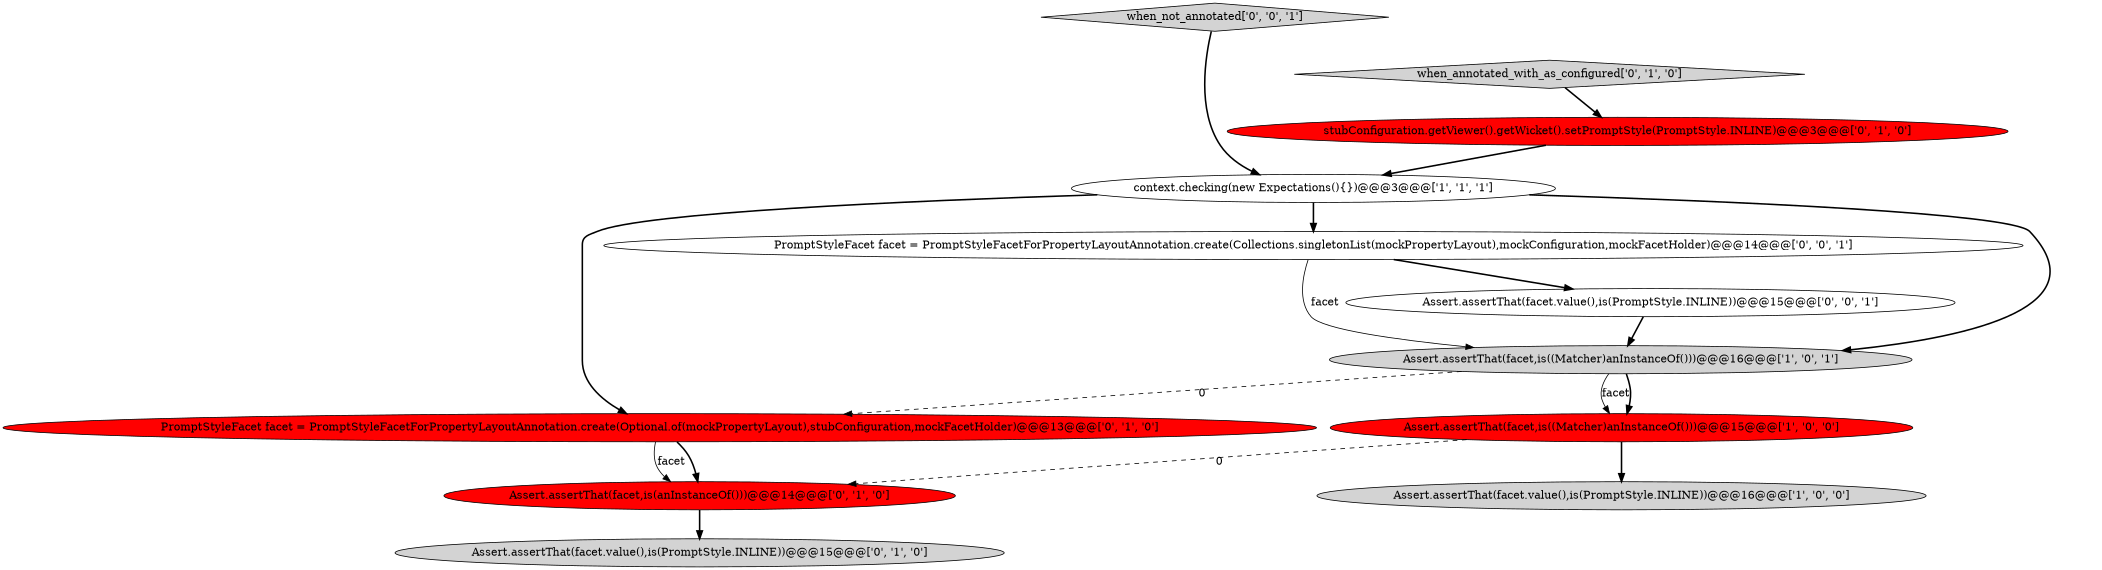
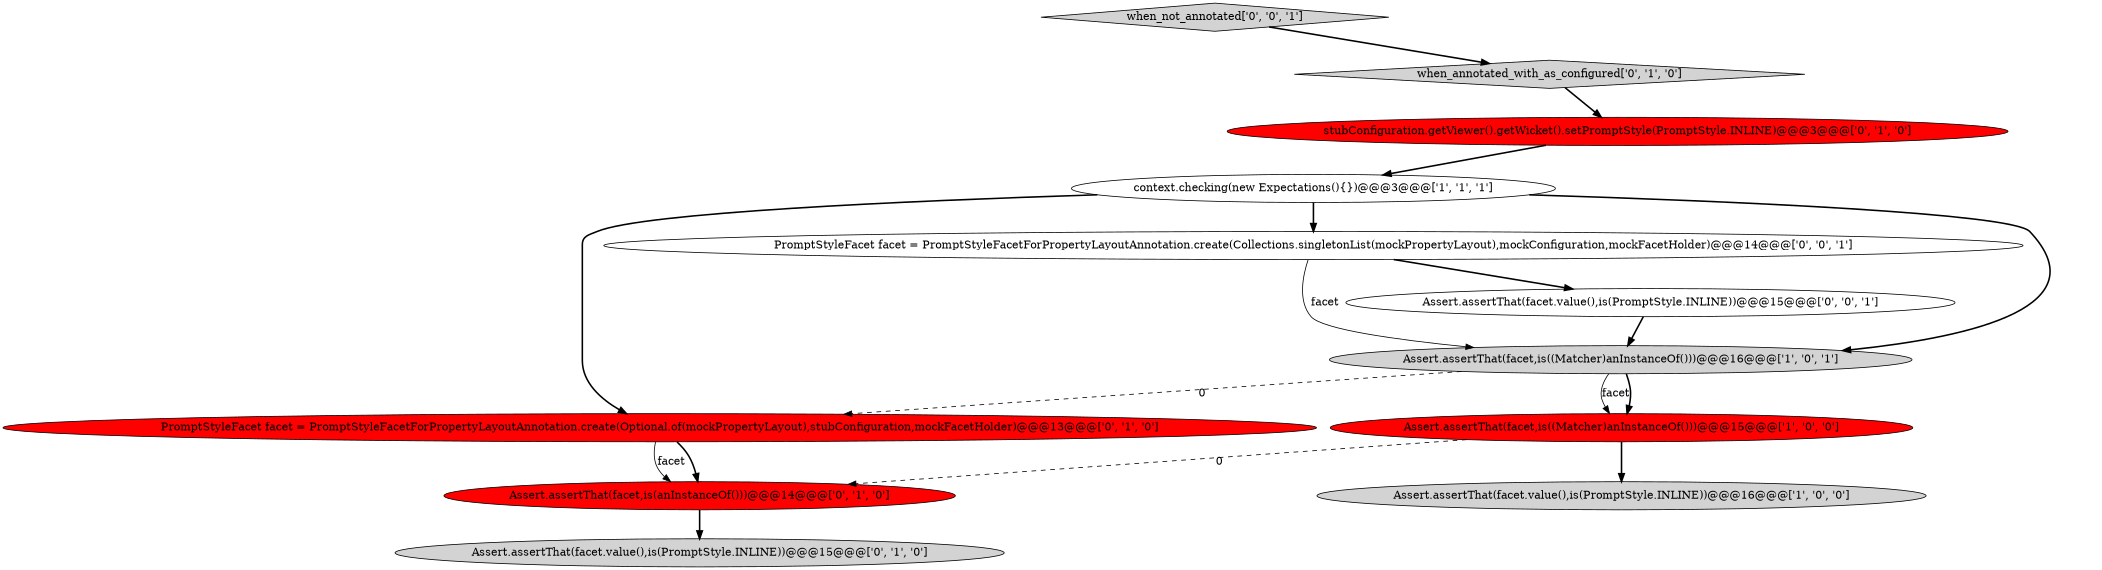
(1207, 110) -> (1375, 45)
